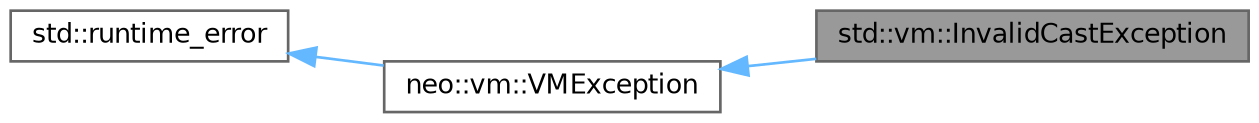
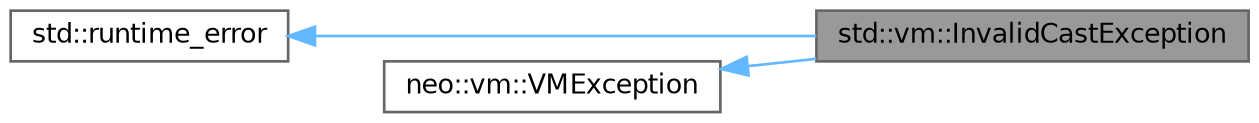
(350, 61) -> (566, 36)
